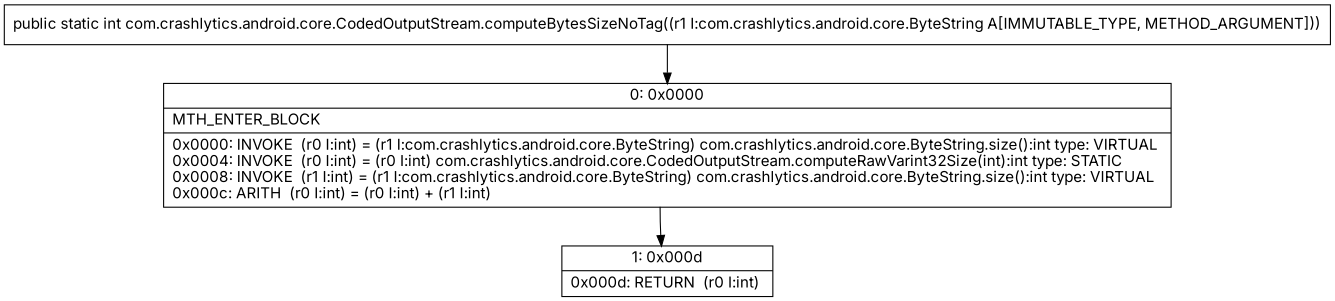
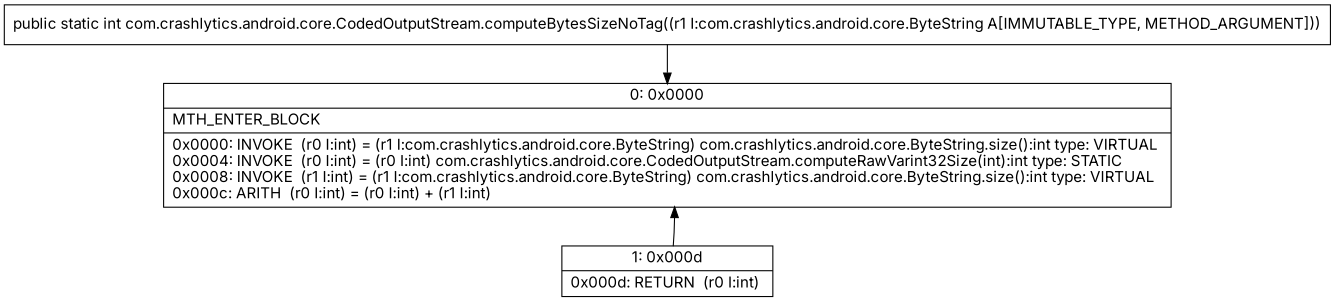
(660, 221) -> (674, 232)
